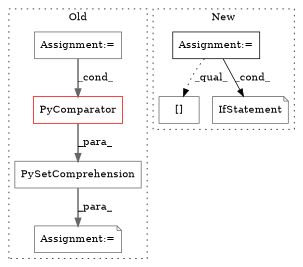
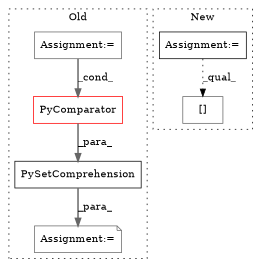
(250, 110) -> none
(78, 175) -> (78, 175)
